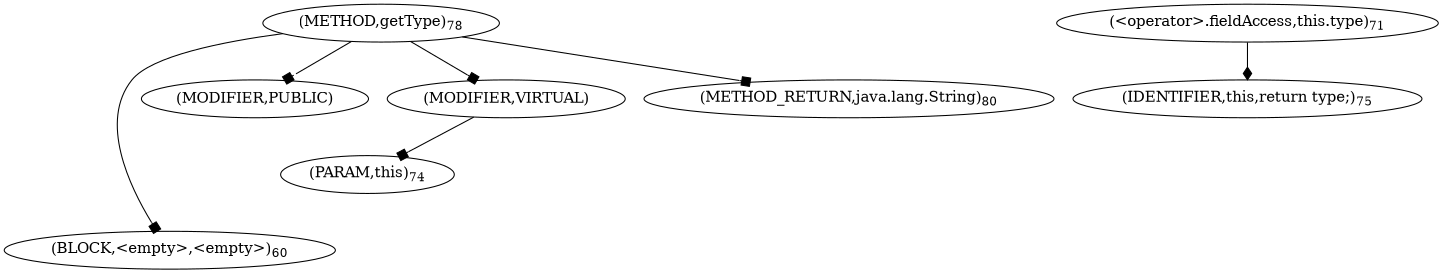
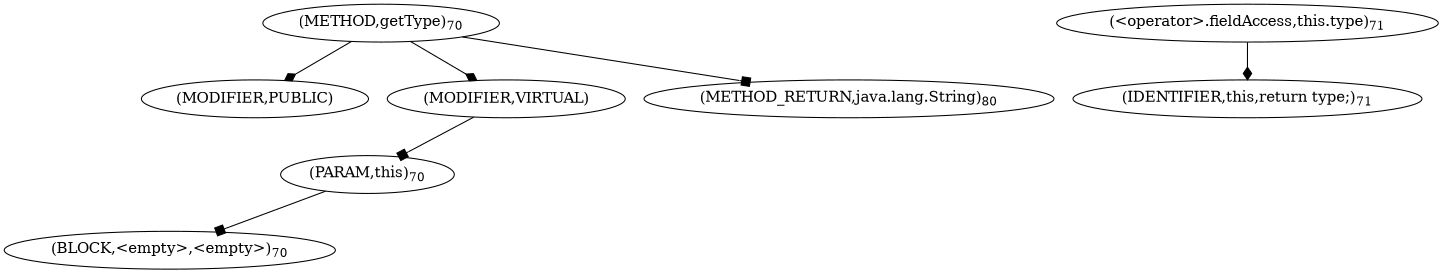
(455, 22) -> (455, 22)
(324, 58) -> (324, 58)
(439, 58) -> (439, 58)
(135, 77) -> (276, 210)
(1365, 97) -> (1365, 97)
(417, 173) -> (417, 173)
(280, 249) -> (280, 249)
